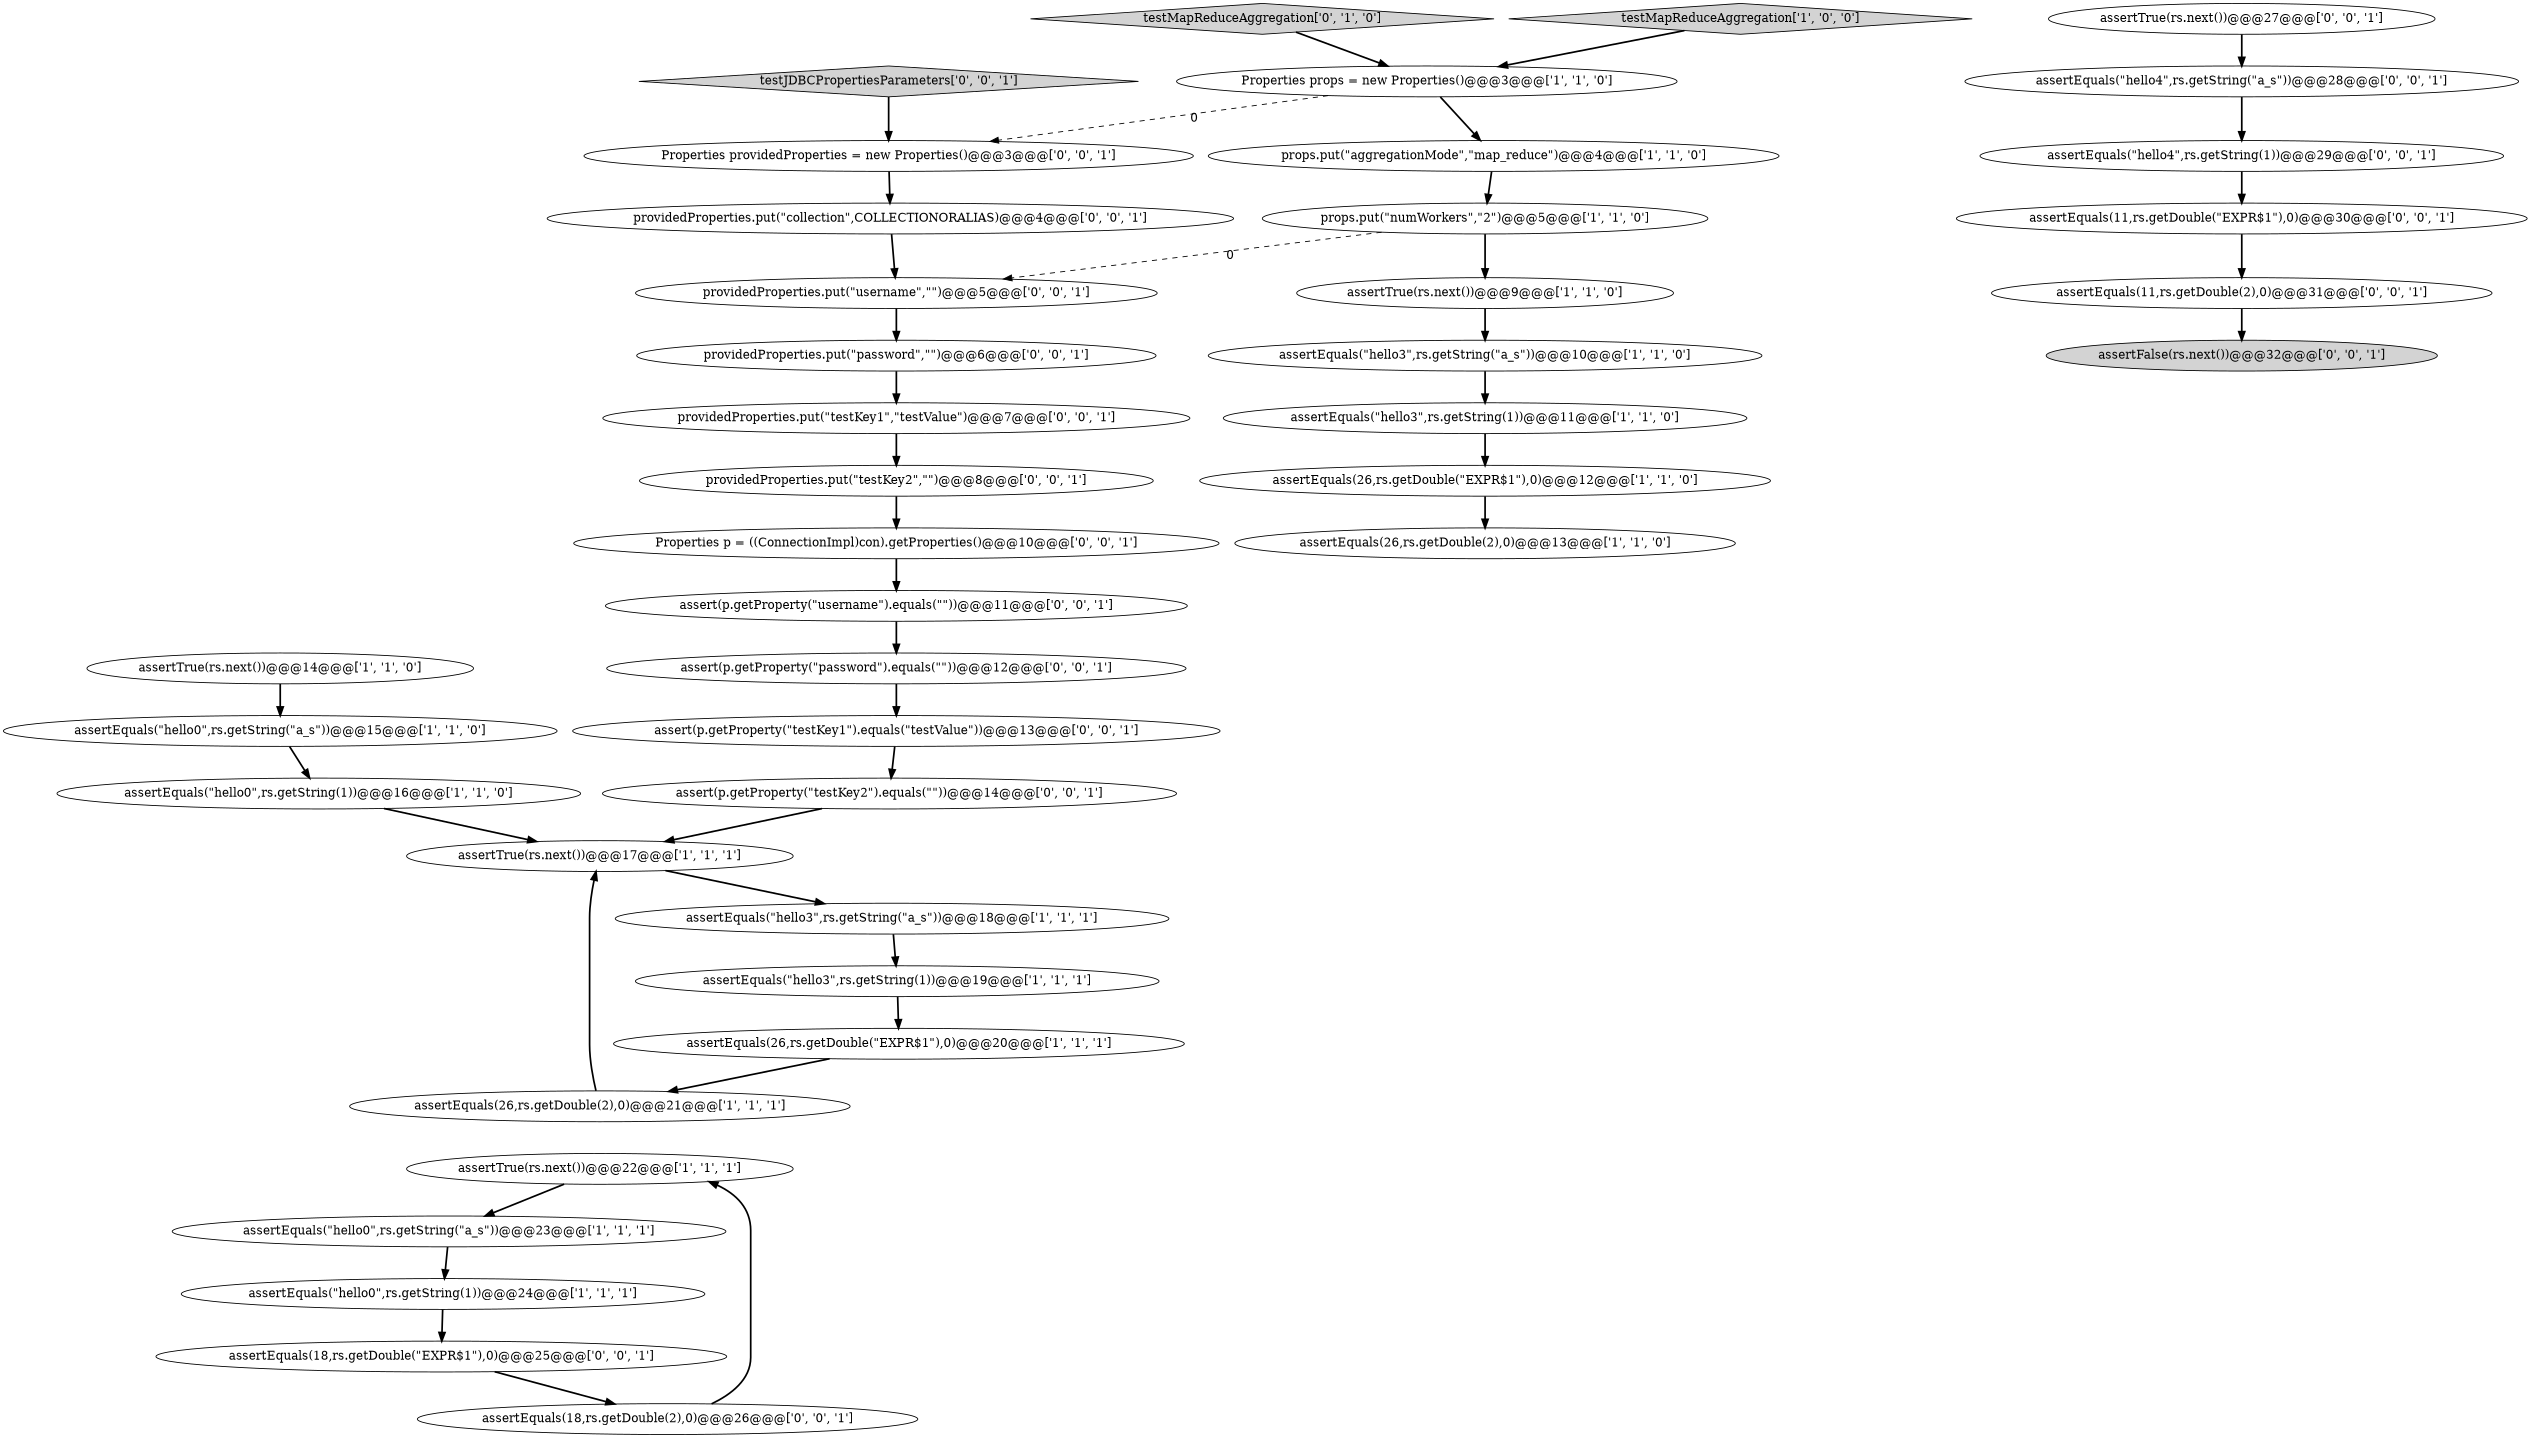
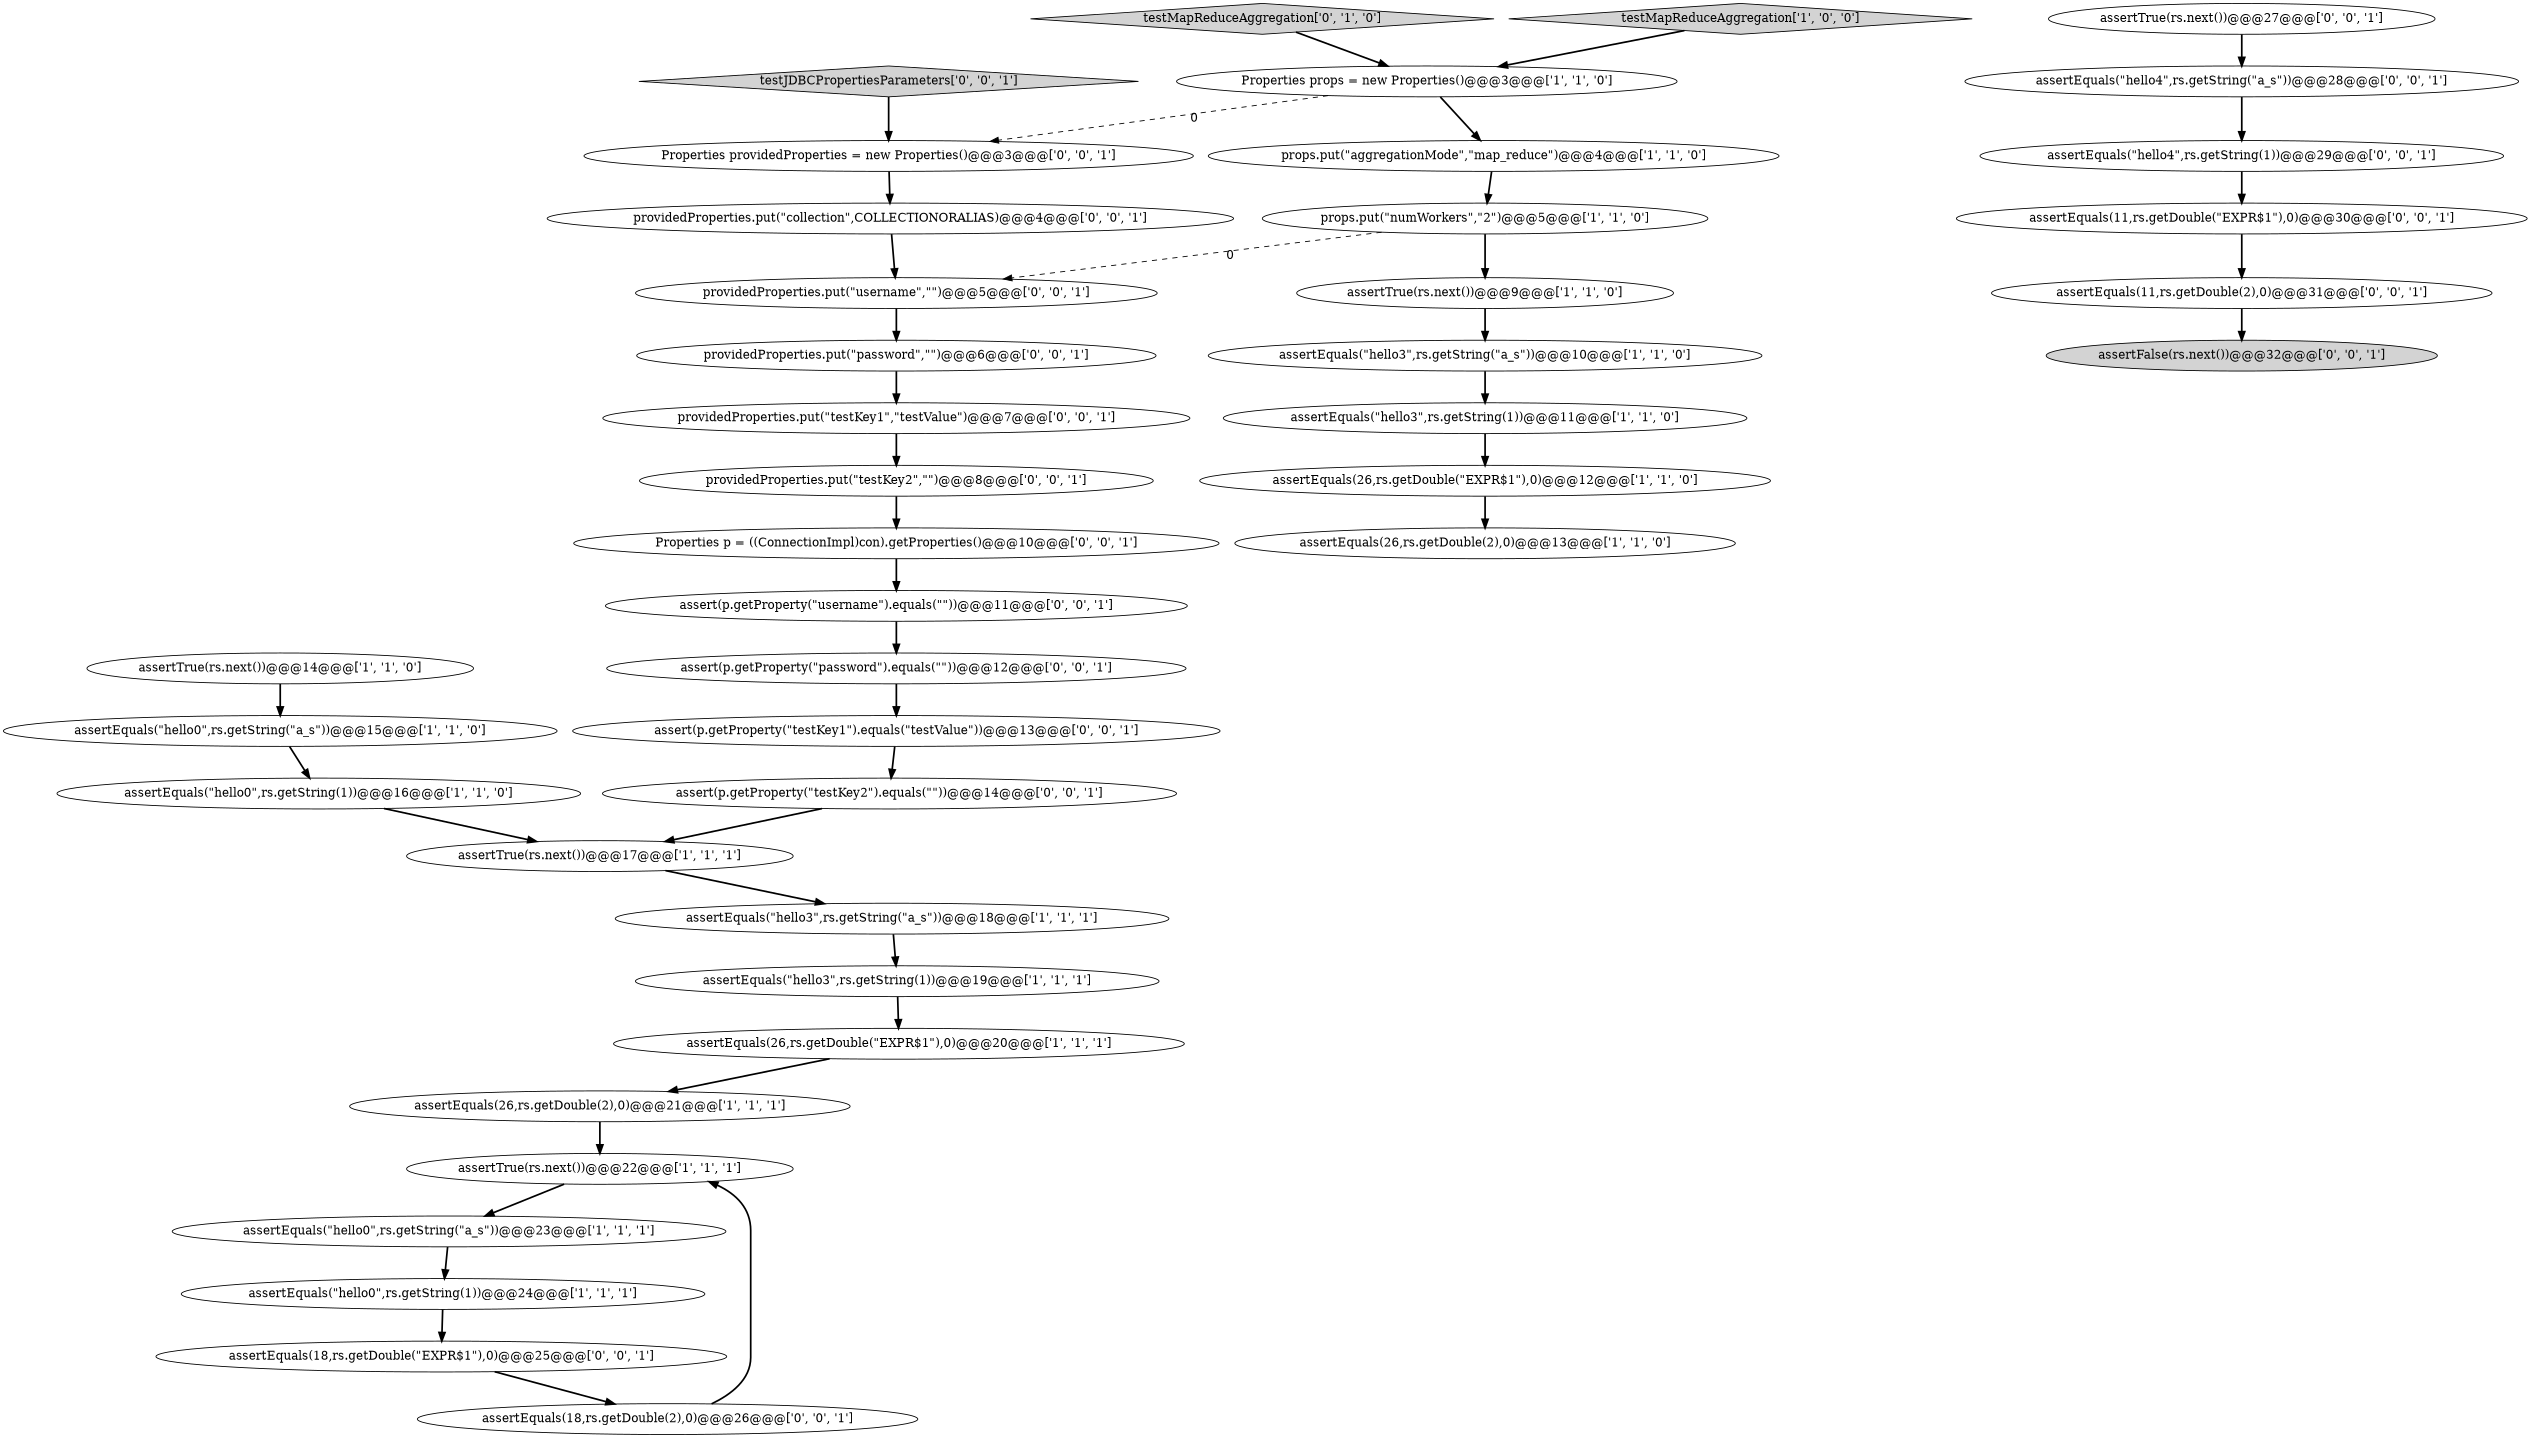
(590, 986) -> (600, 1133)
